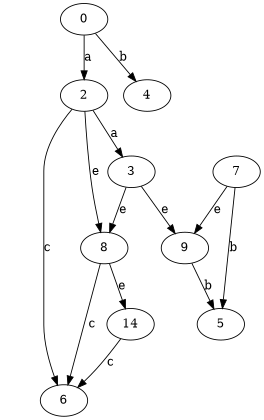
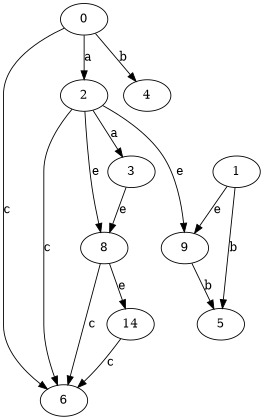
(237, 172) -> (237, 172)
none -> (4, 198)
(156, 206) -> (161, 153)
